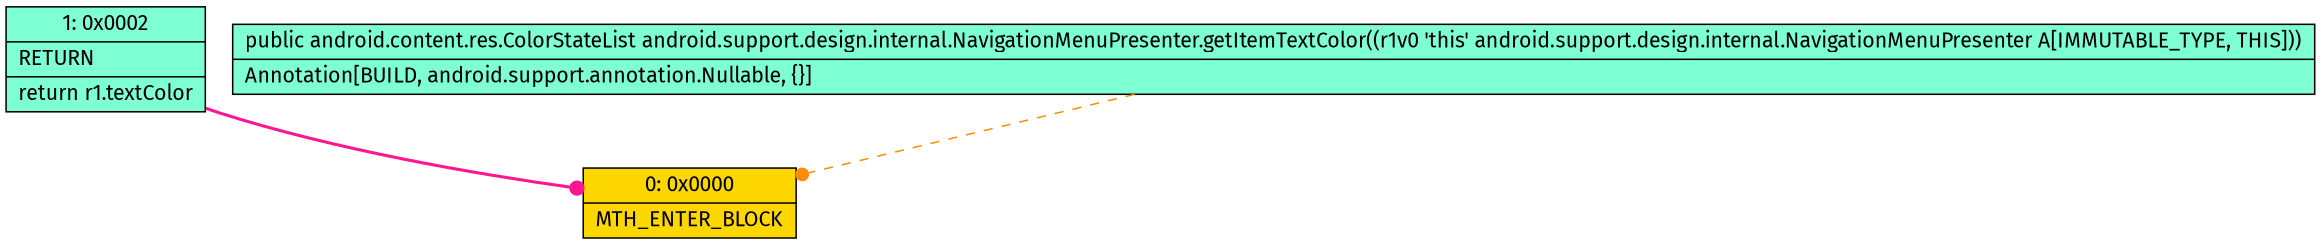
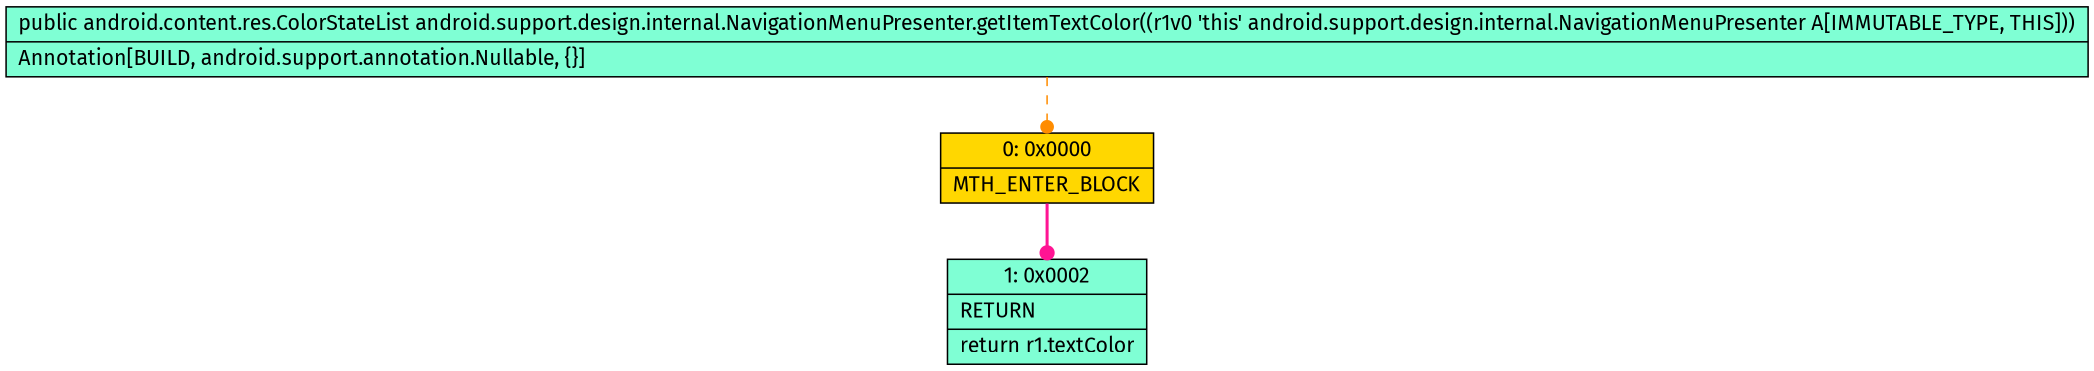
(387, 156) -> (1047, 225)
